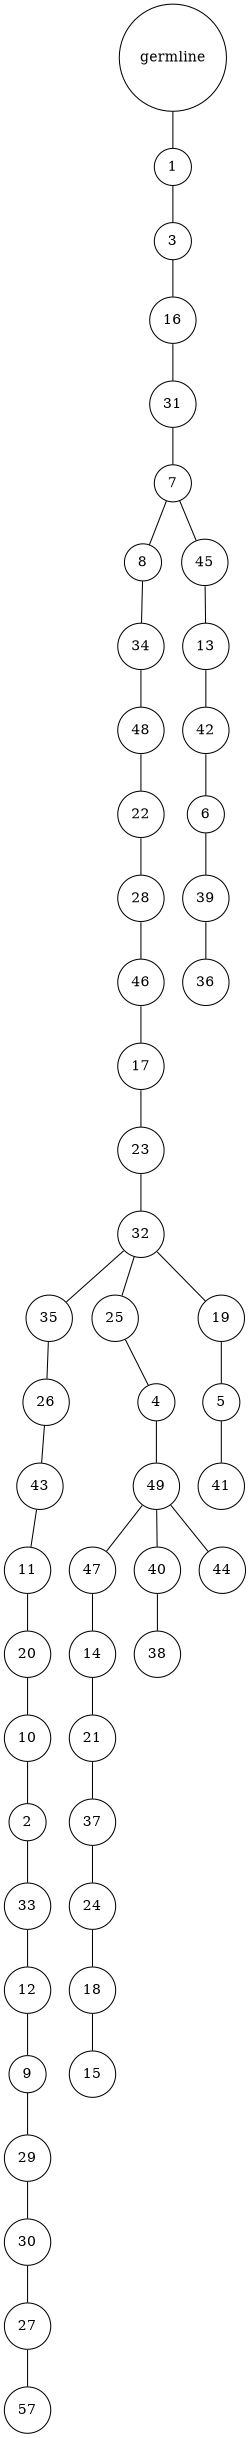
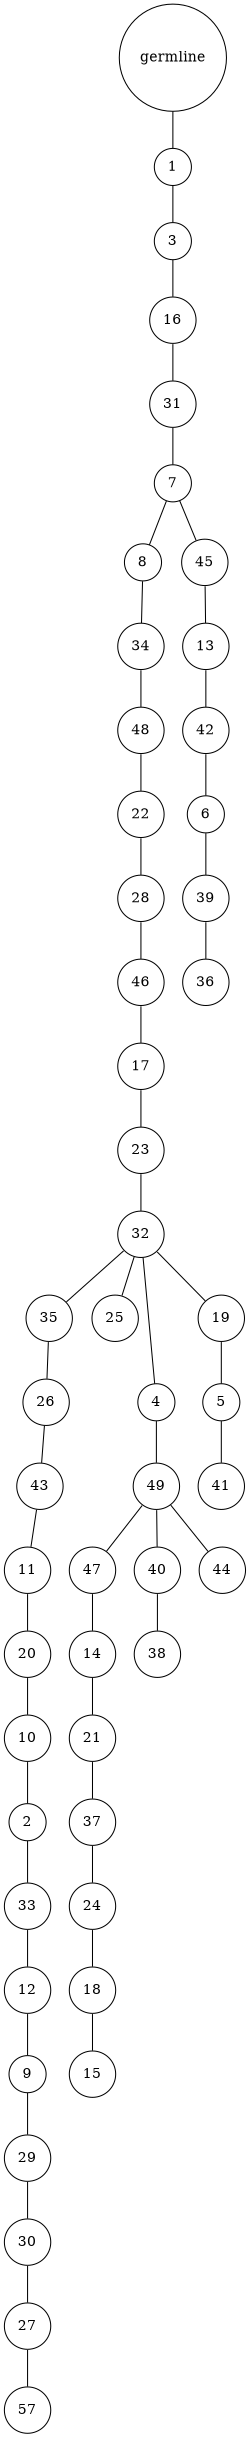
(137, 1362) -> (149, 1321)
